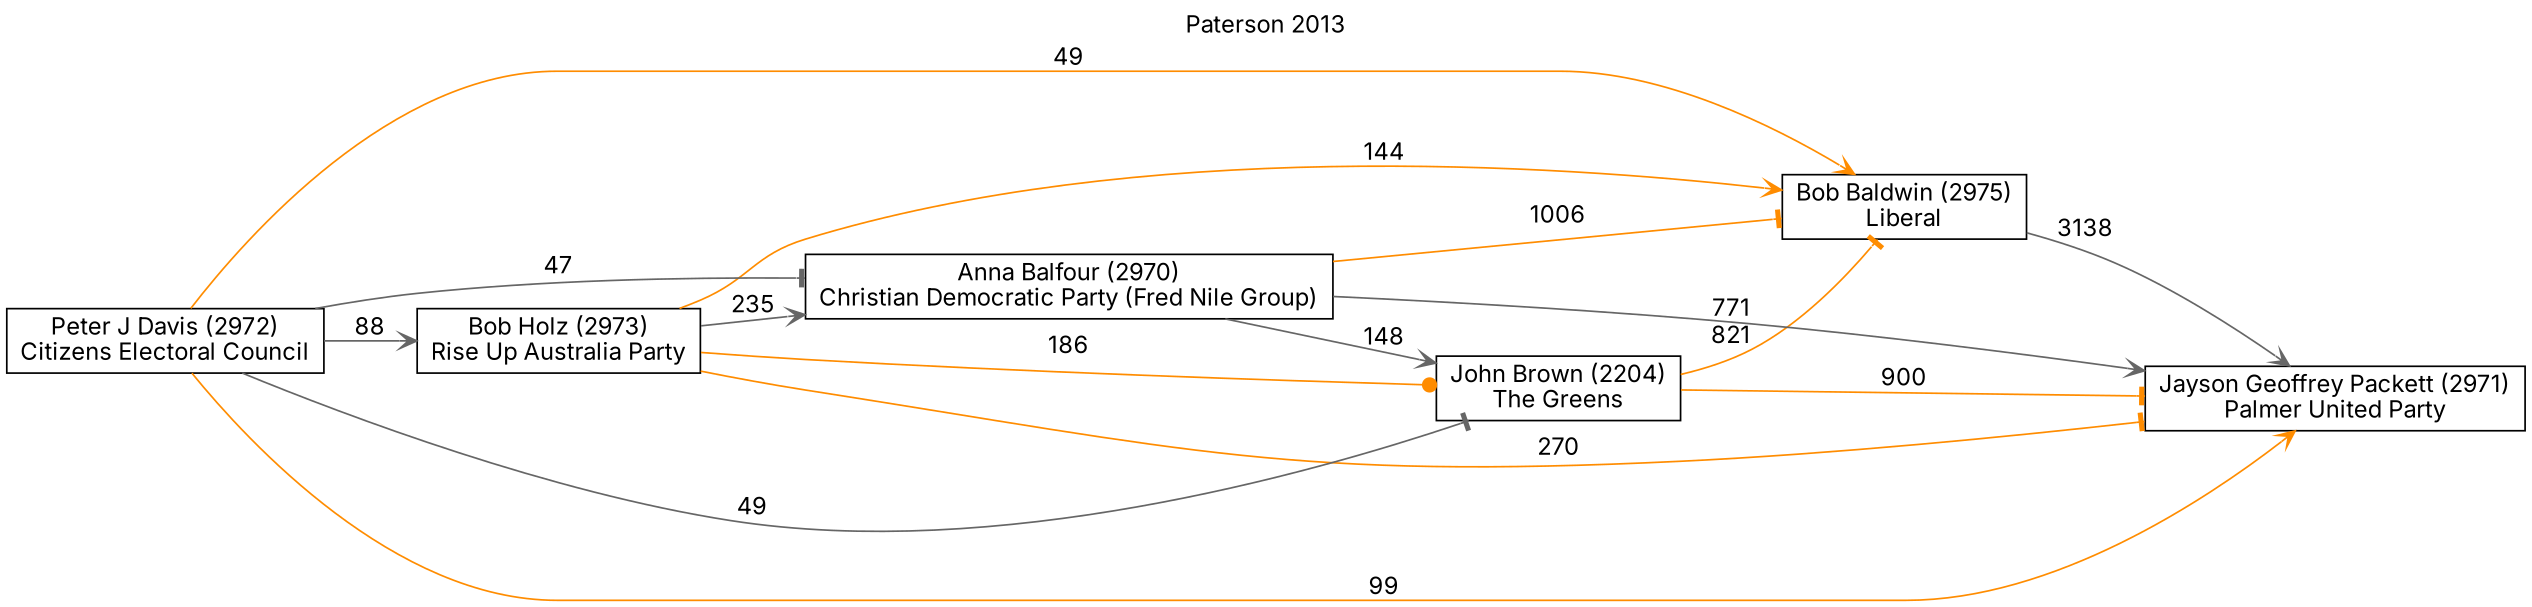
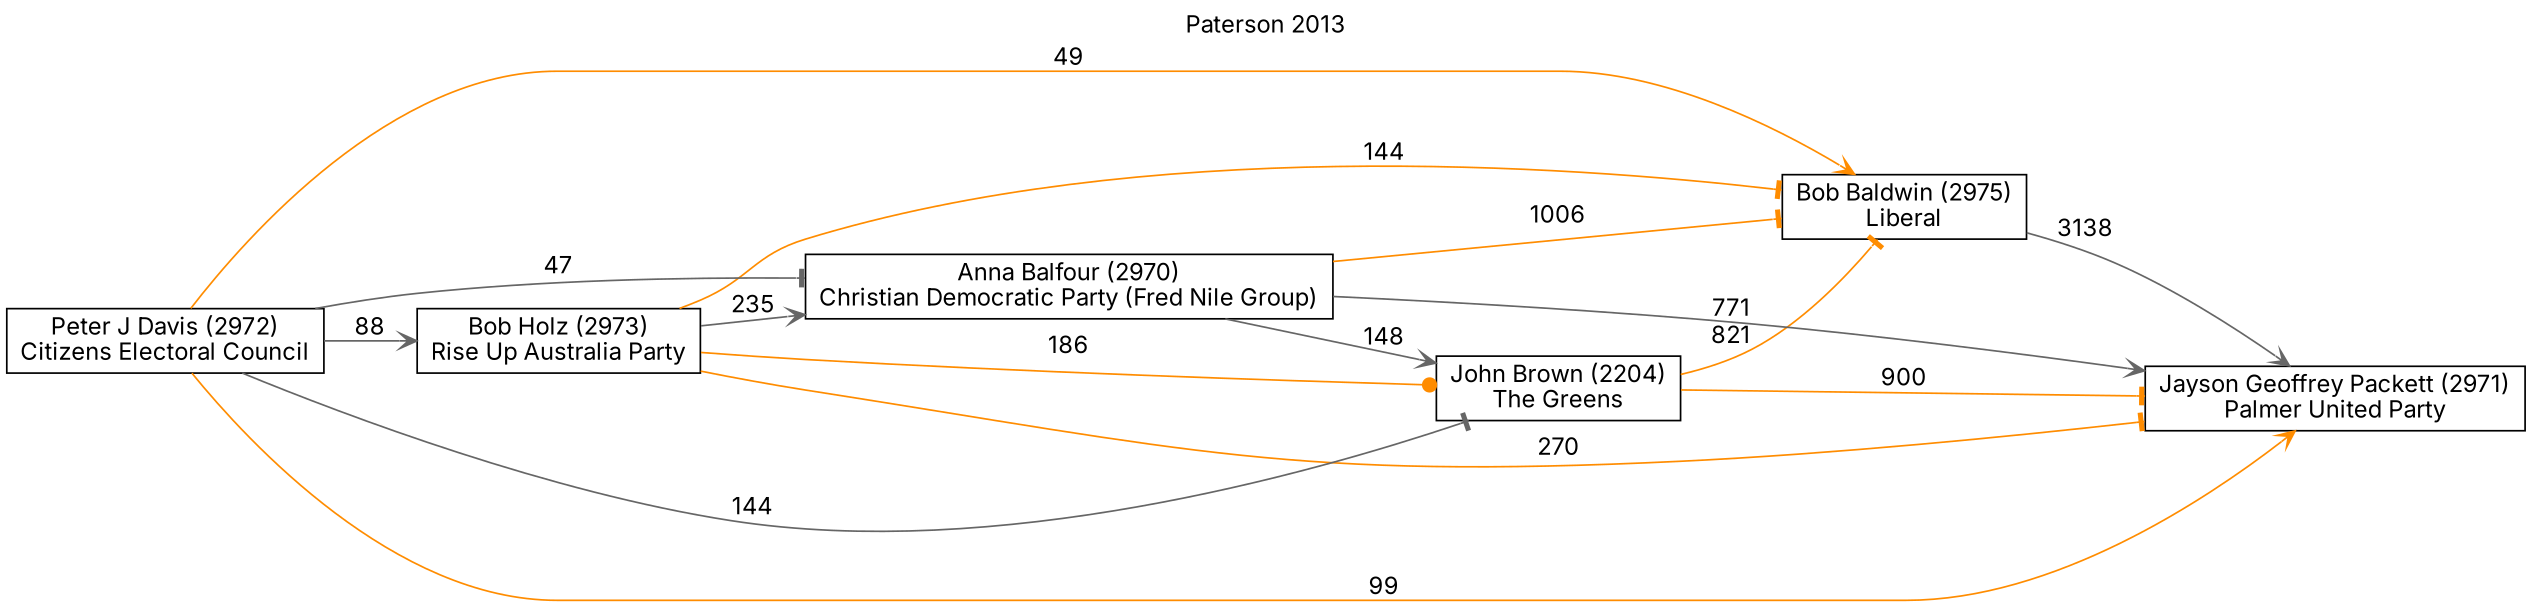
(1210, 172) -> (1214, 171)
(753, 508) -> (753, 508)
